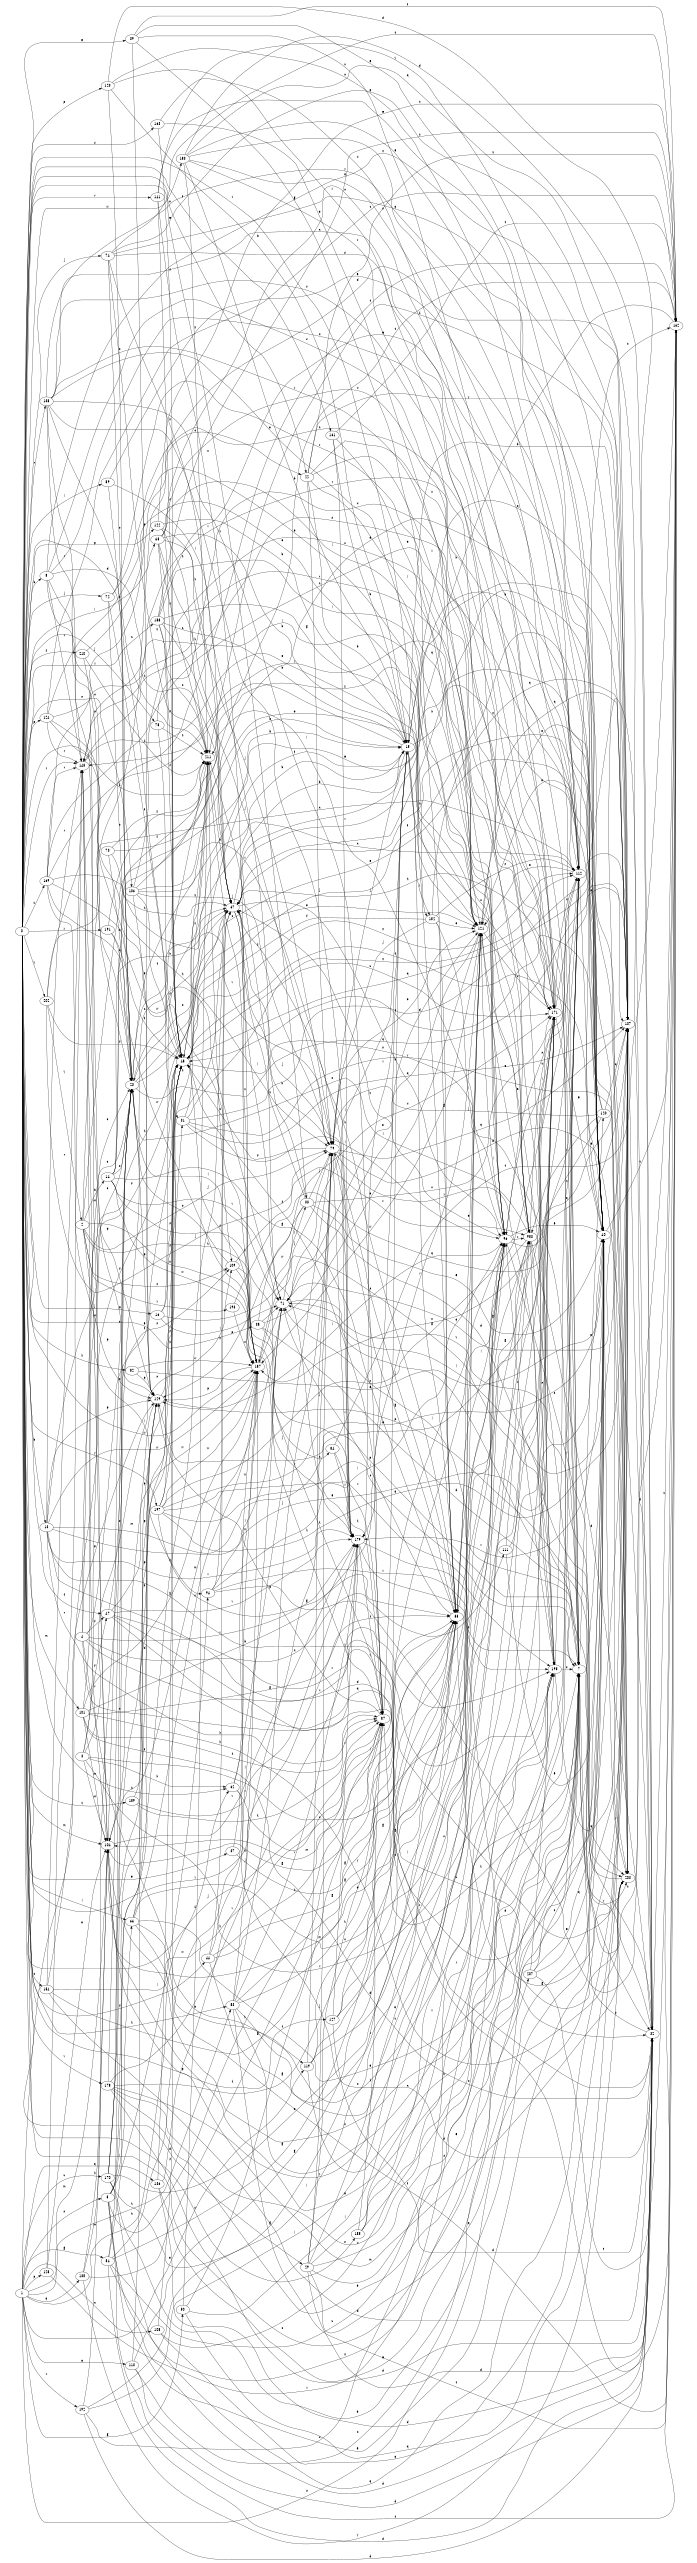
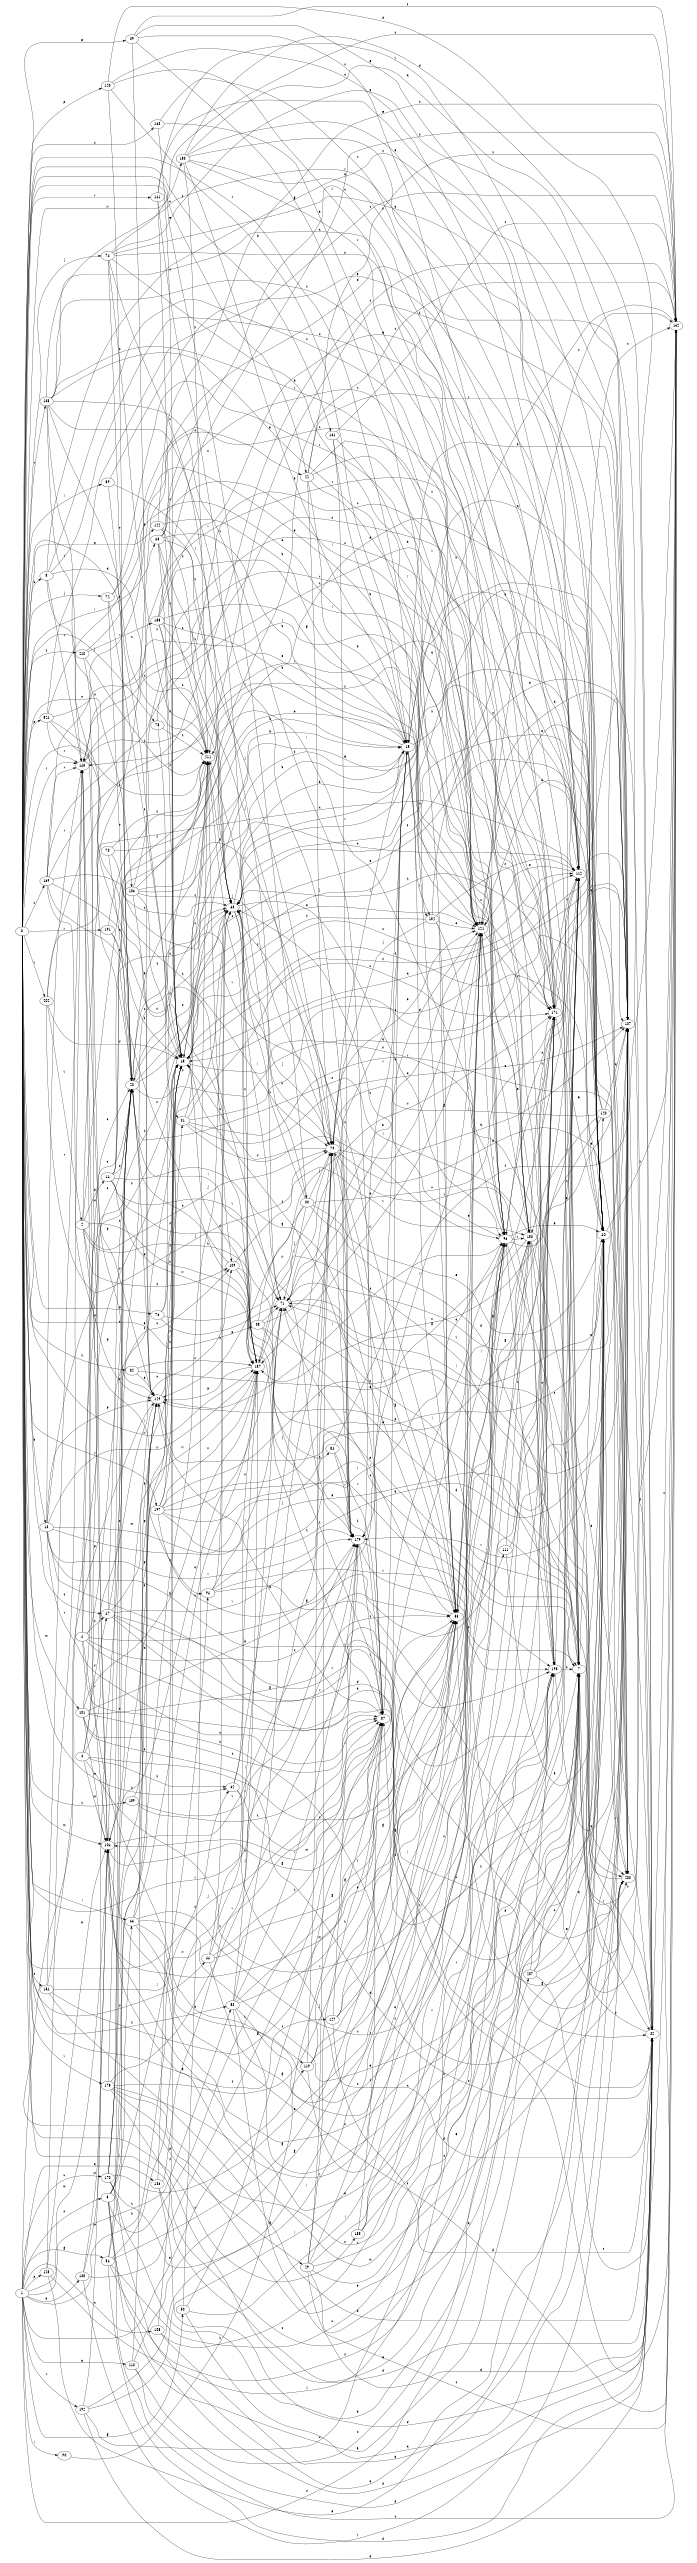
none -> (394, 535)
none -> (526, 601)
(34, 712) -> (119, 638)
(47, 718) -> (47, 718)
(97, 760) -> (116, 1351)
(233, 908) -> (233, 908)
(530, 1237) -> (530, 1237)
(294, 1240) -> (296, 1252)
(233, 1308) -> none
(157, 1315) -> (157, 1315)
(484, 1626) -> (549, 1708)
(233, 1851) -> none
none -> (568, 2137)
(95, 2173) -> (95, 2173)
none -> (64, 2456)
